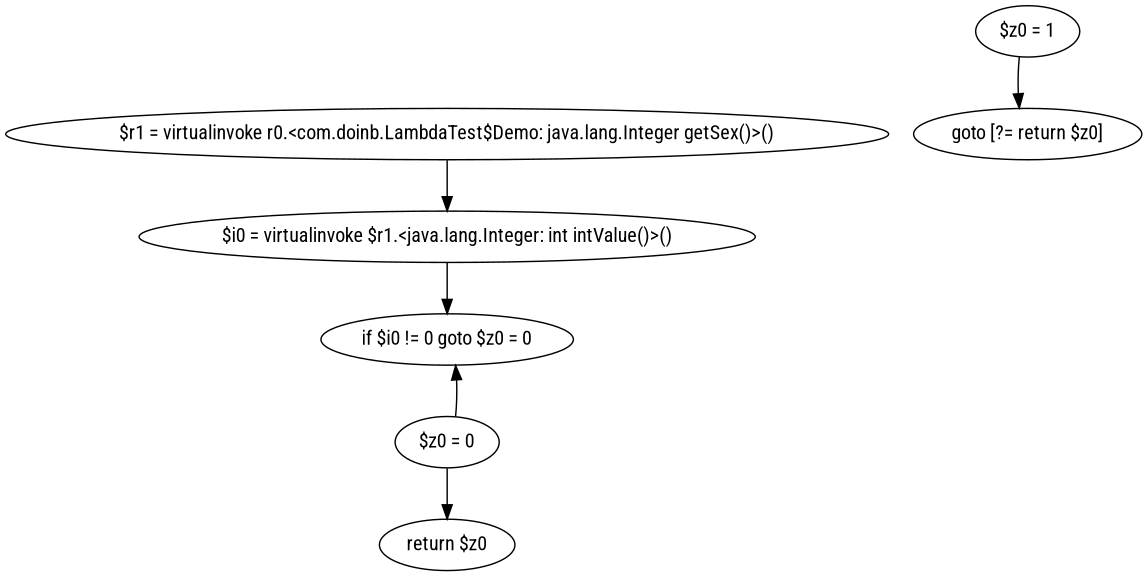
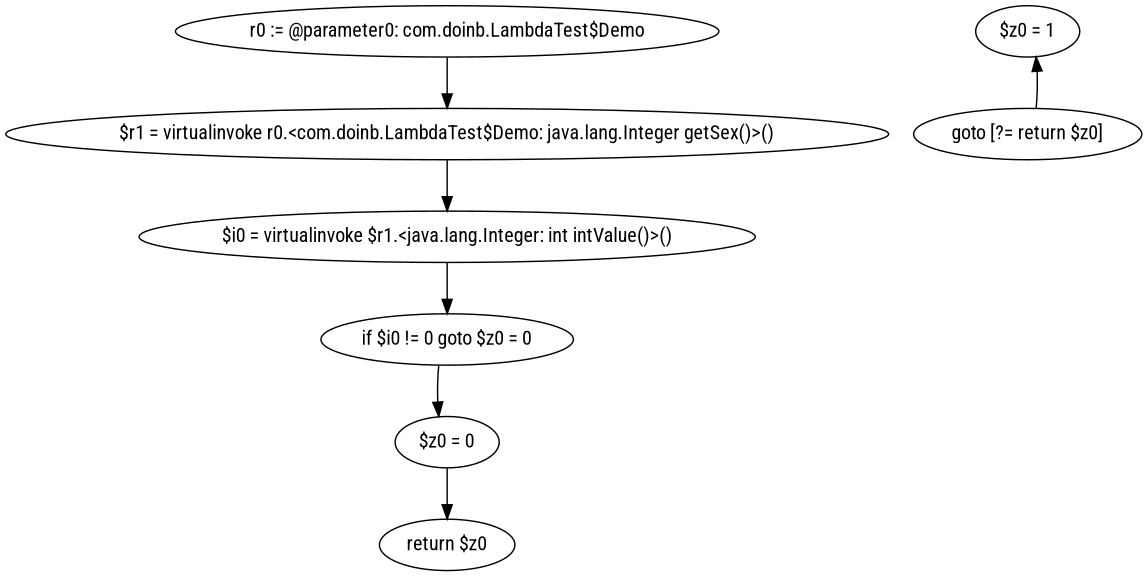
none -> (447, 31)
(1018, 75) -> (1037, 90)
(457, 398) -> (438, 384)
